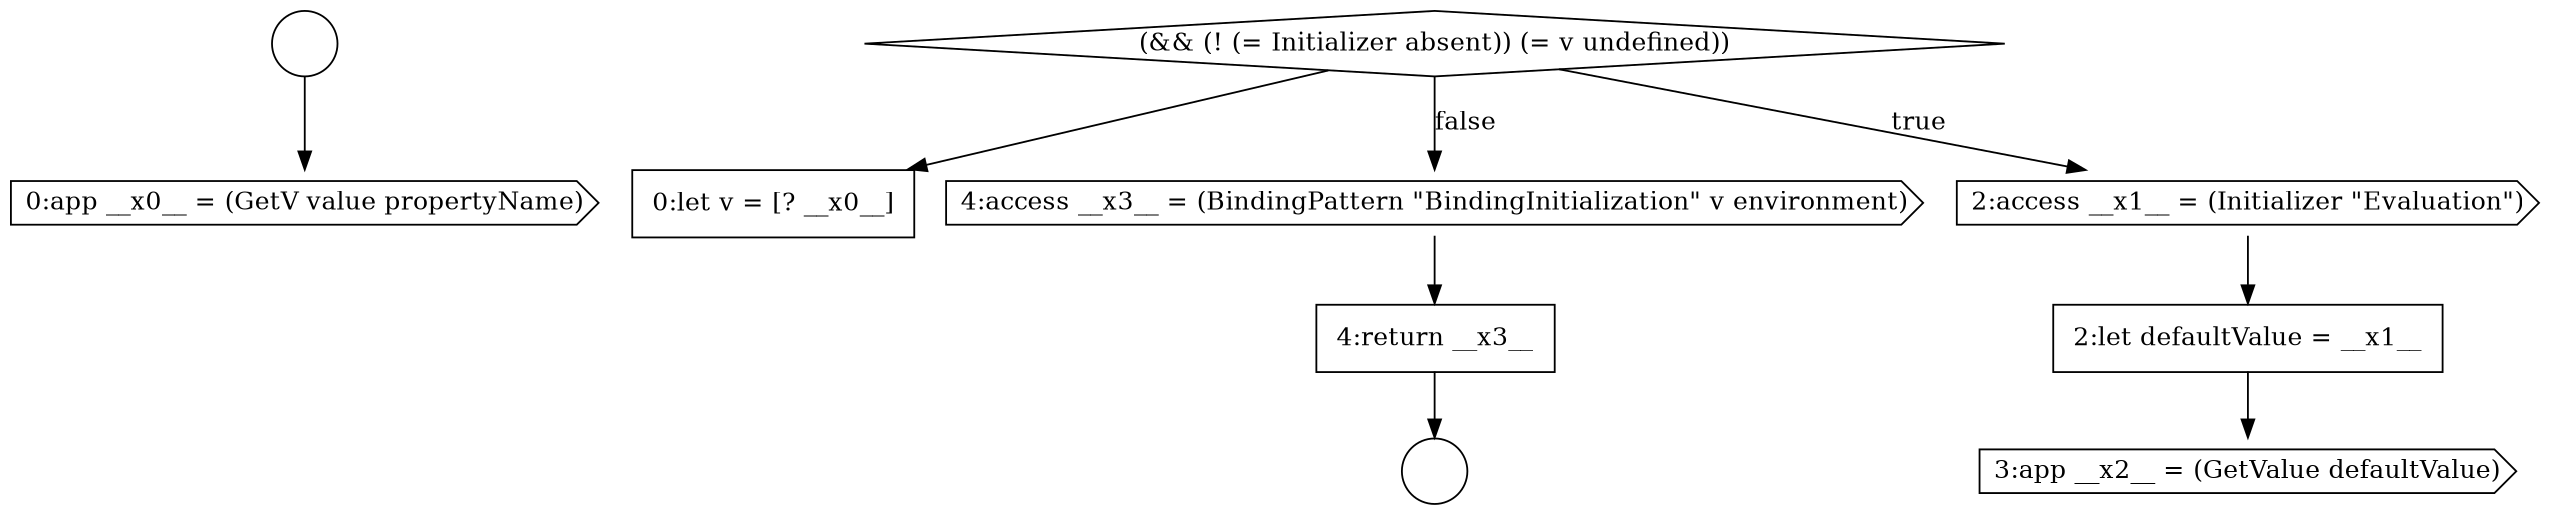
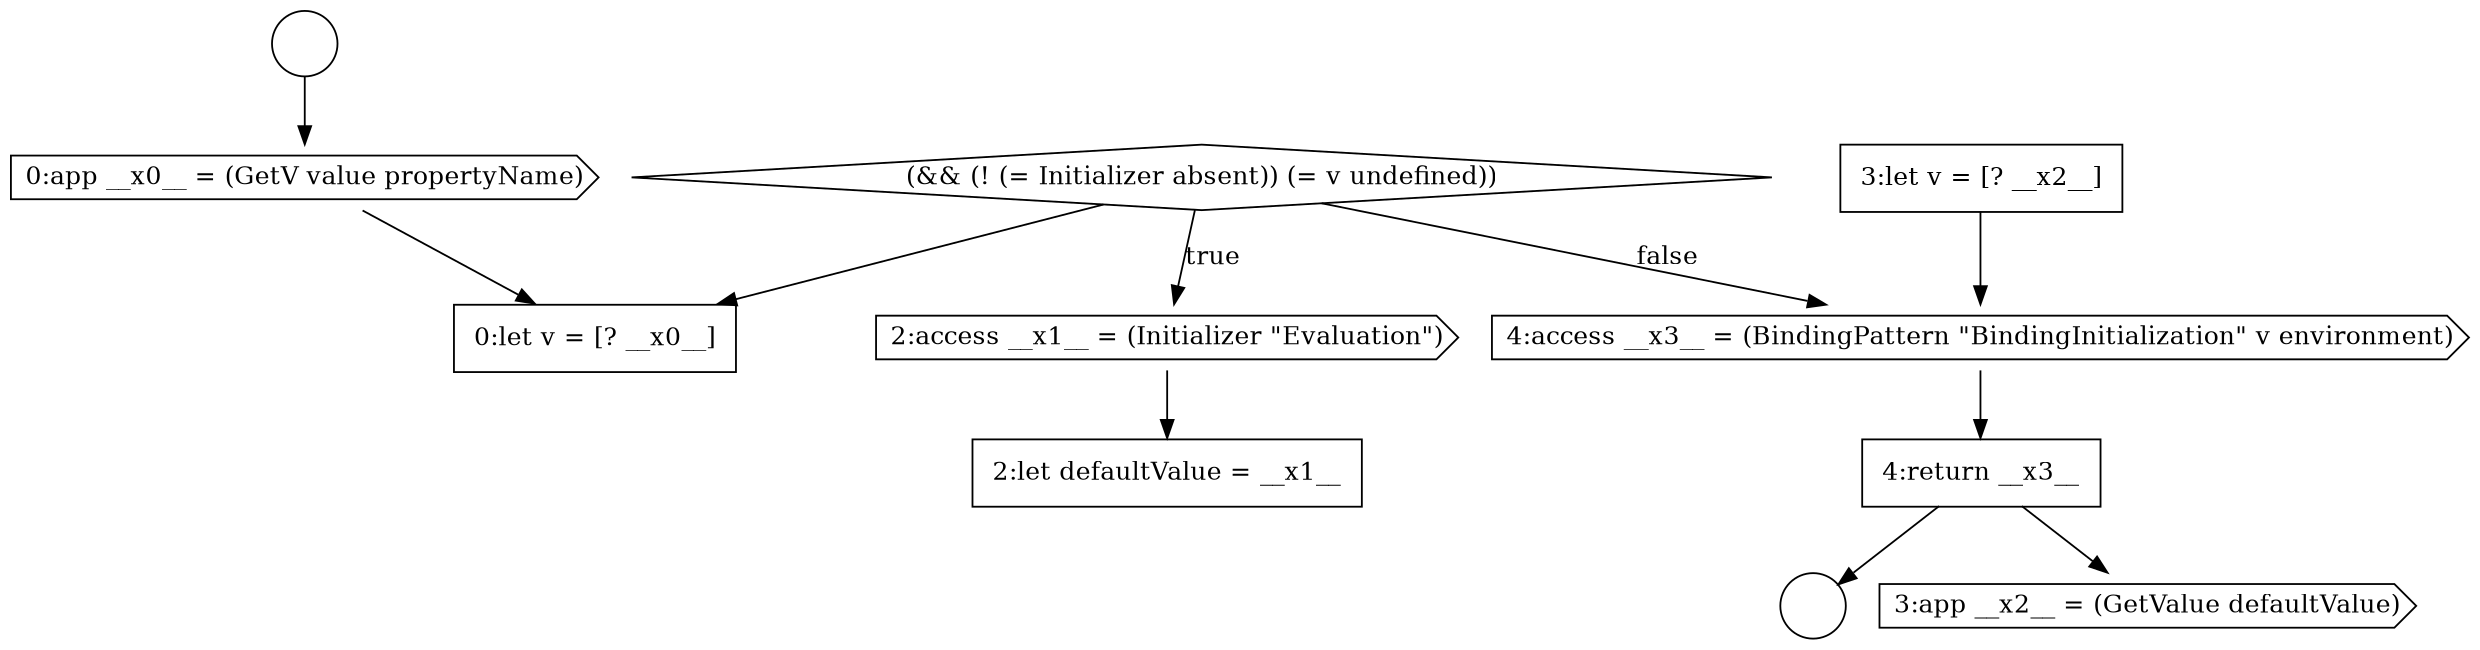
none -> (1980, 177)
none -> (440, 253)
(2248, 395) -> (2057, 534)
